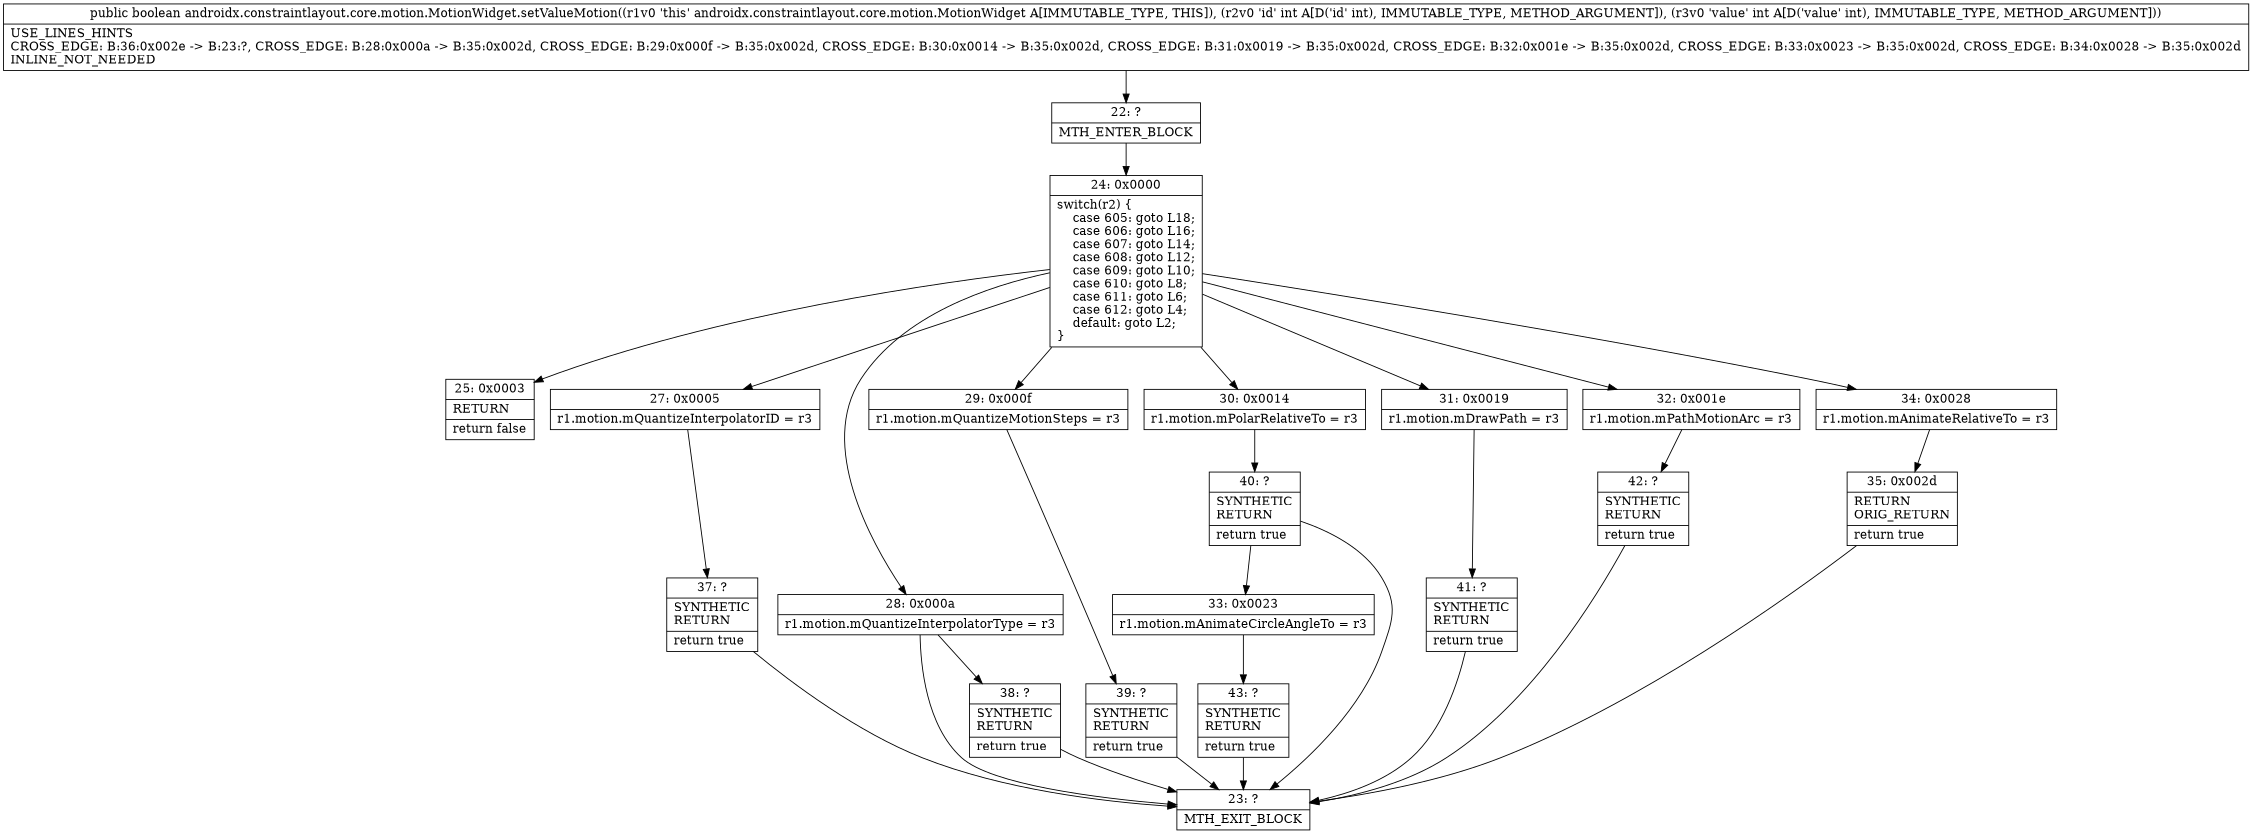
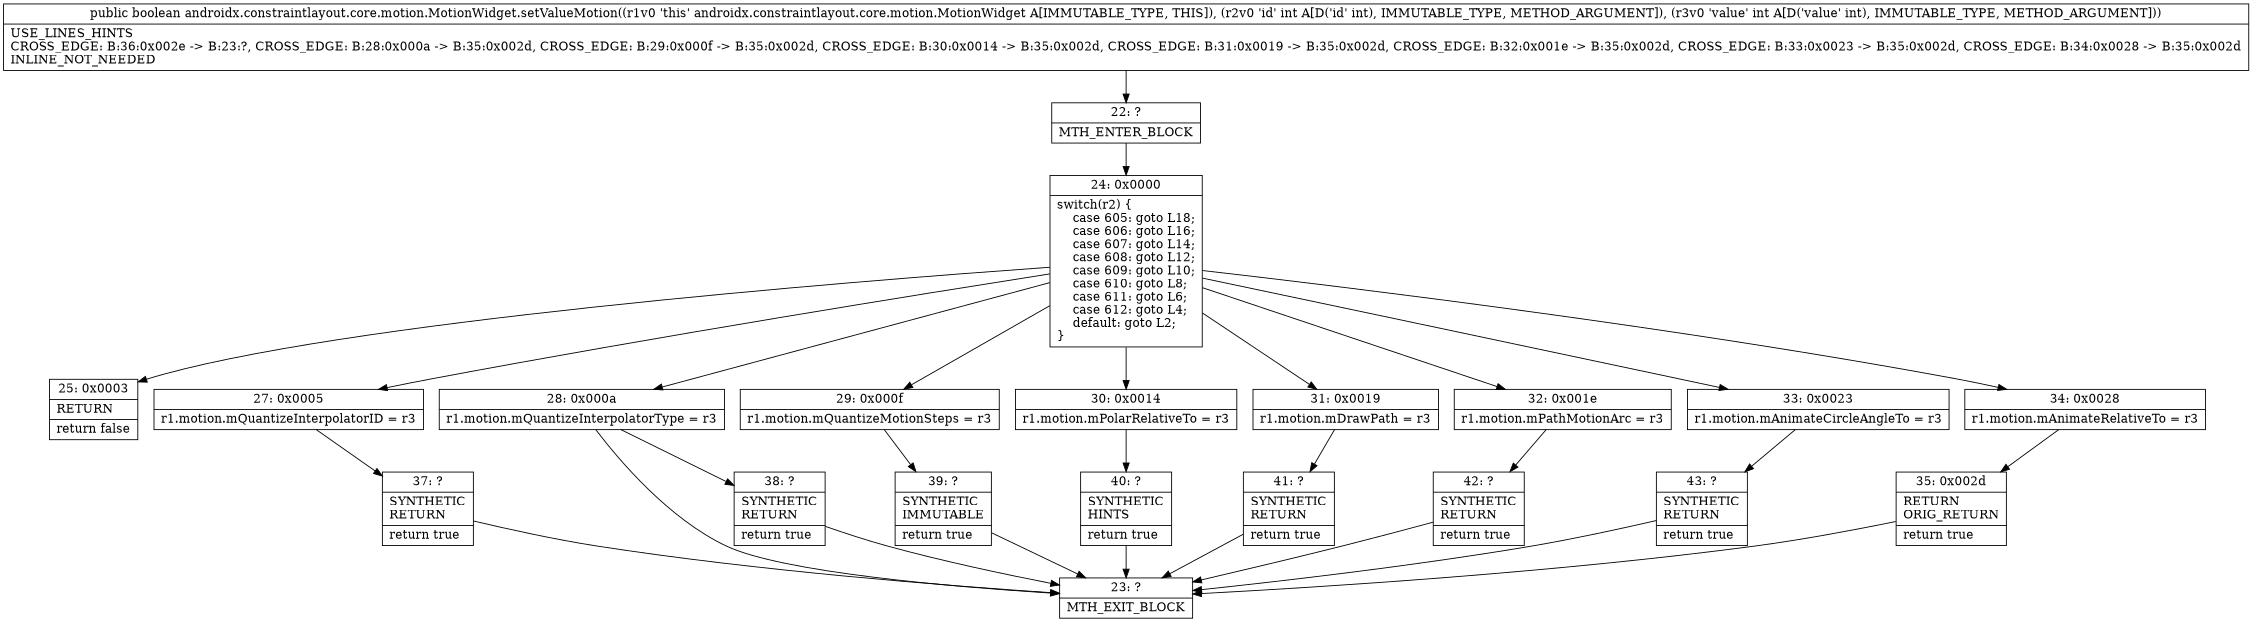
(1245, 515) -> (1109, 515)
(1249, 566) -> (1461, 333)
(1121, 727) -> (943, 515)
